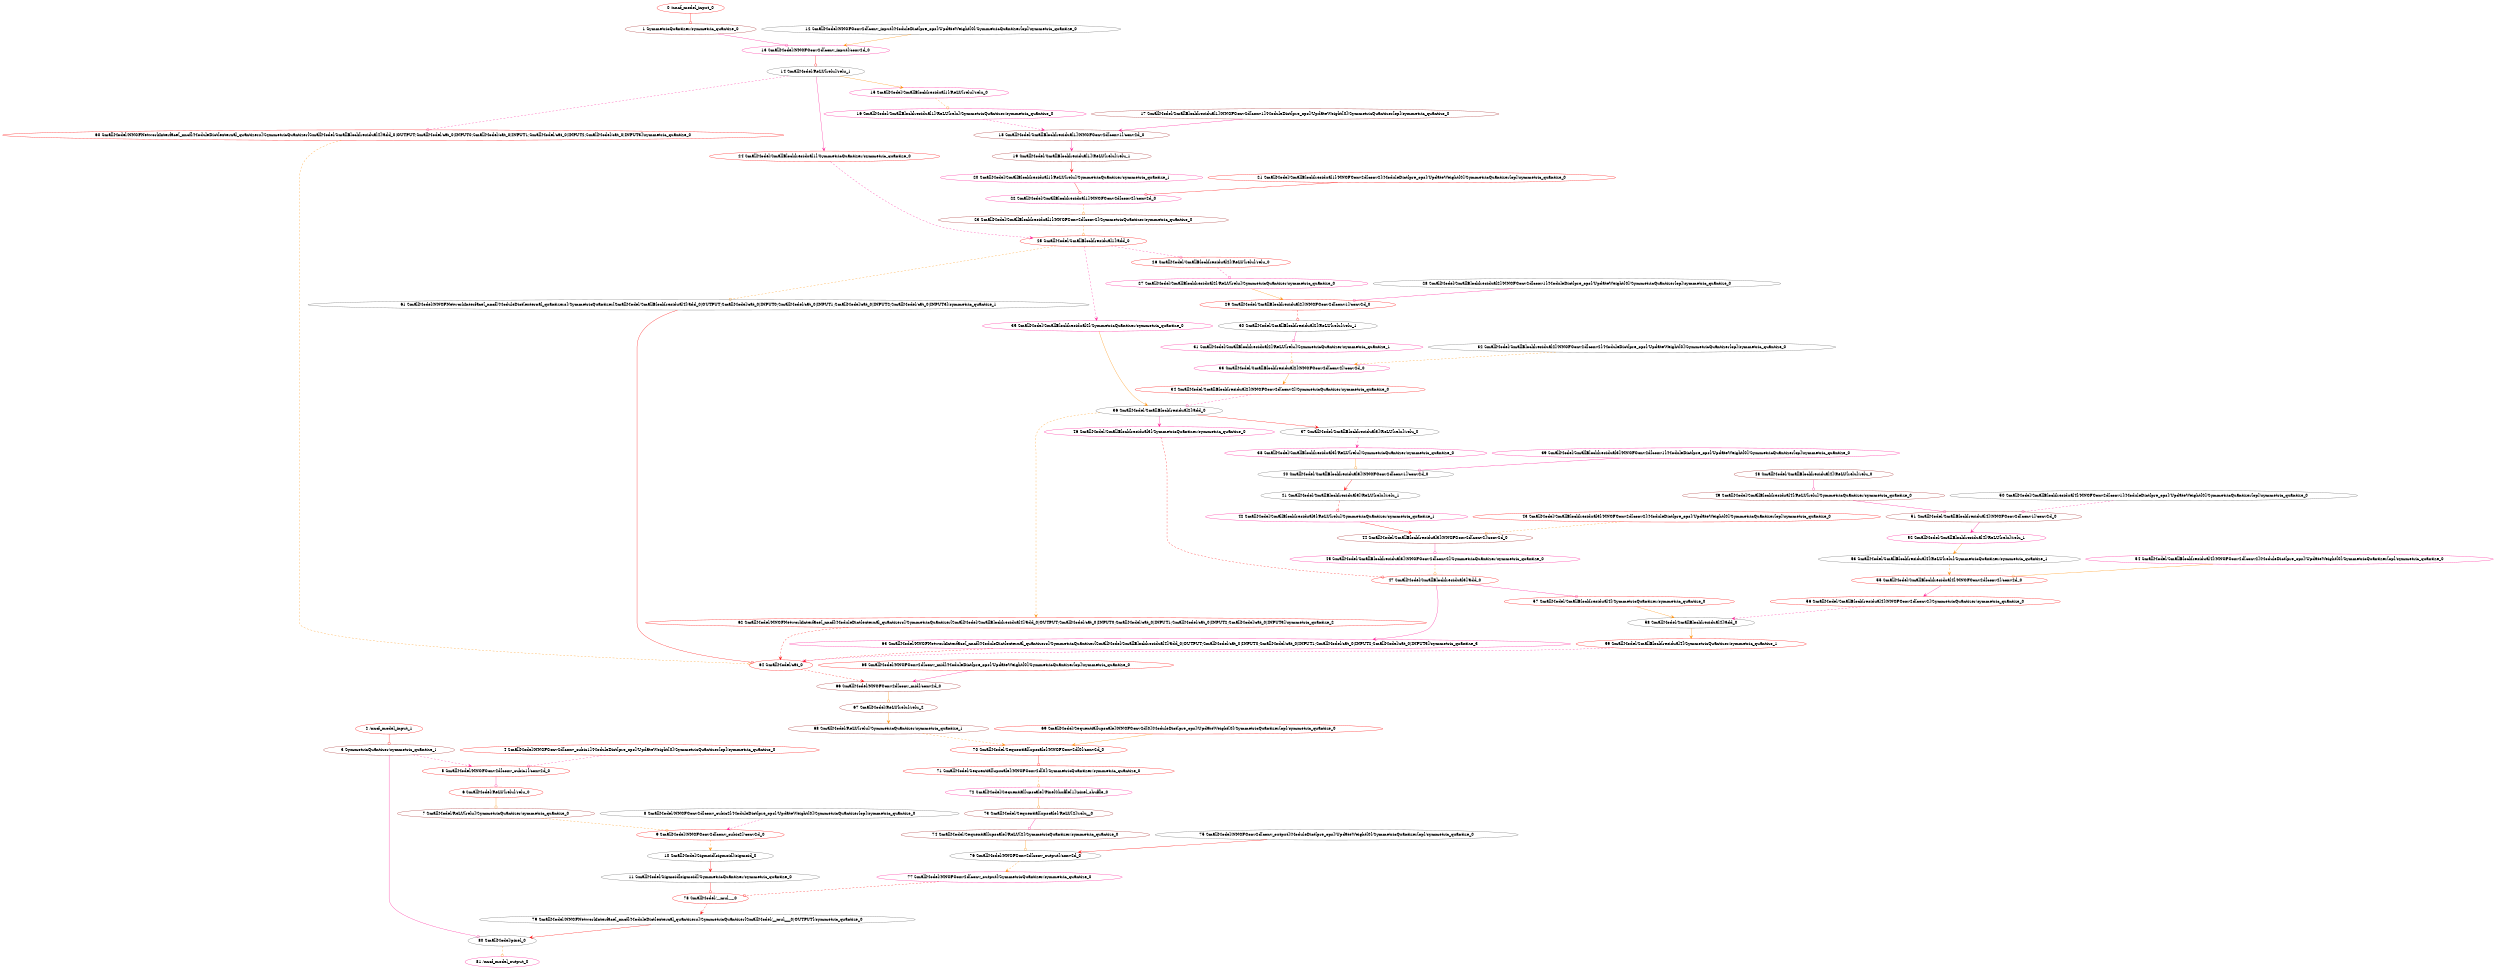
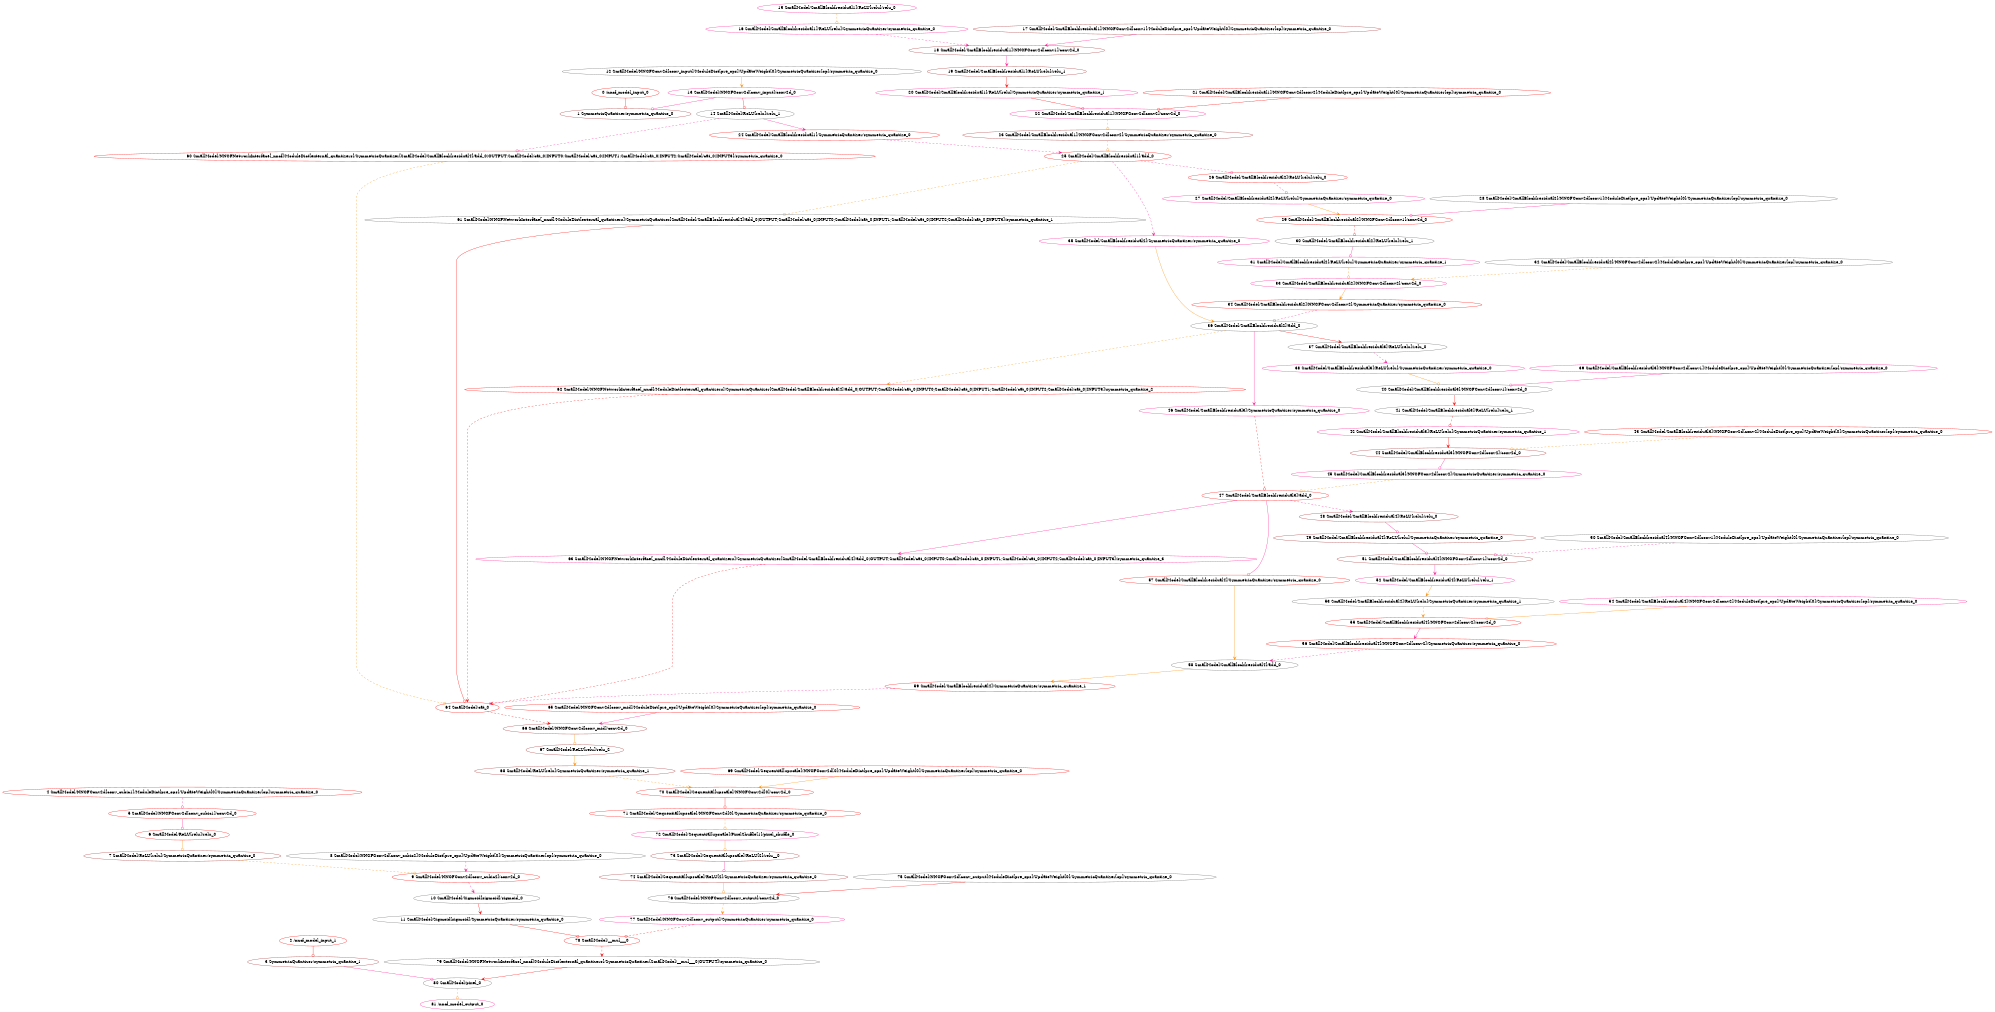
(752, 40) -> (685, 103)
(870, 82) -> none
none -> (1320, 506)
(441, 760) -> none
(710, 844) -> (471, 886)
